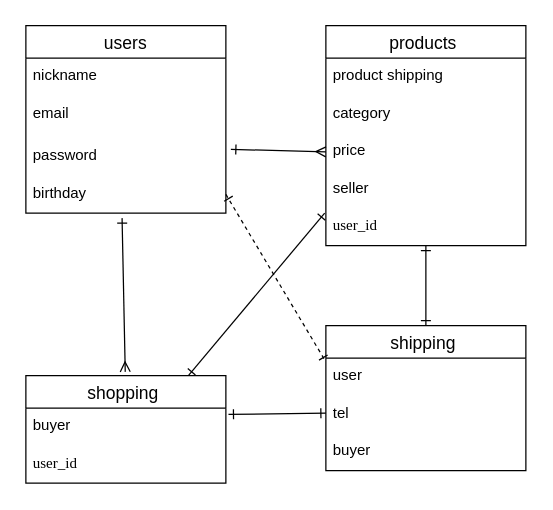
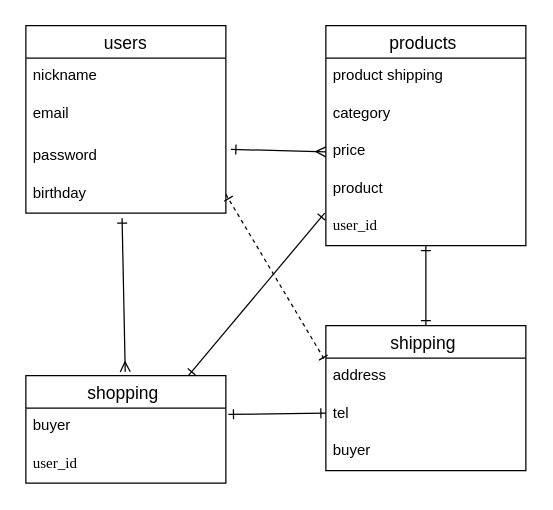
(354, 188) -> (362, 188)
(349, 375) -> (362, 375)
